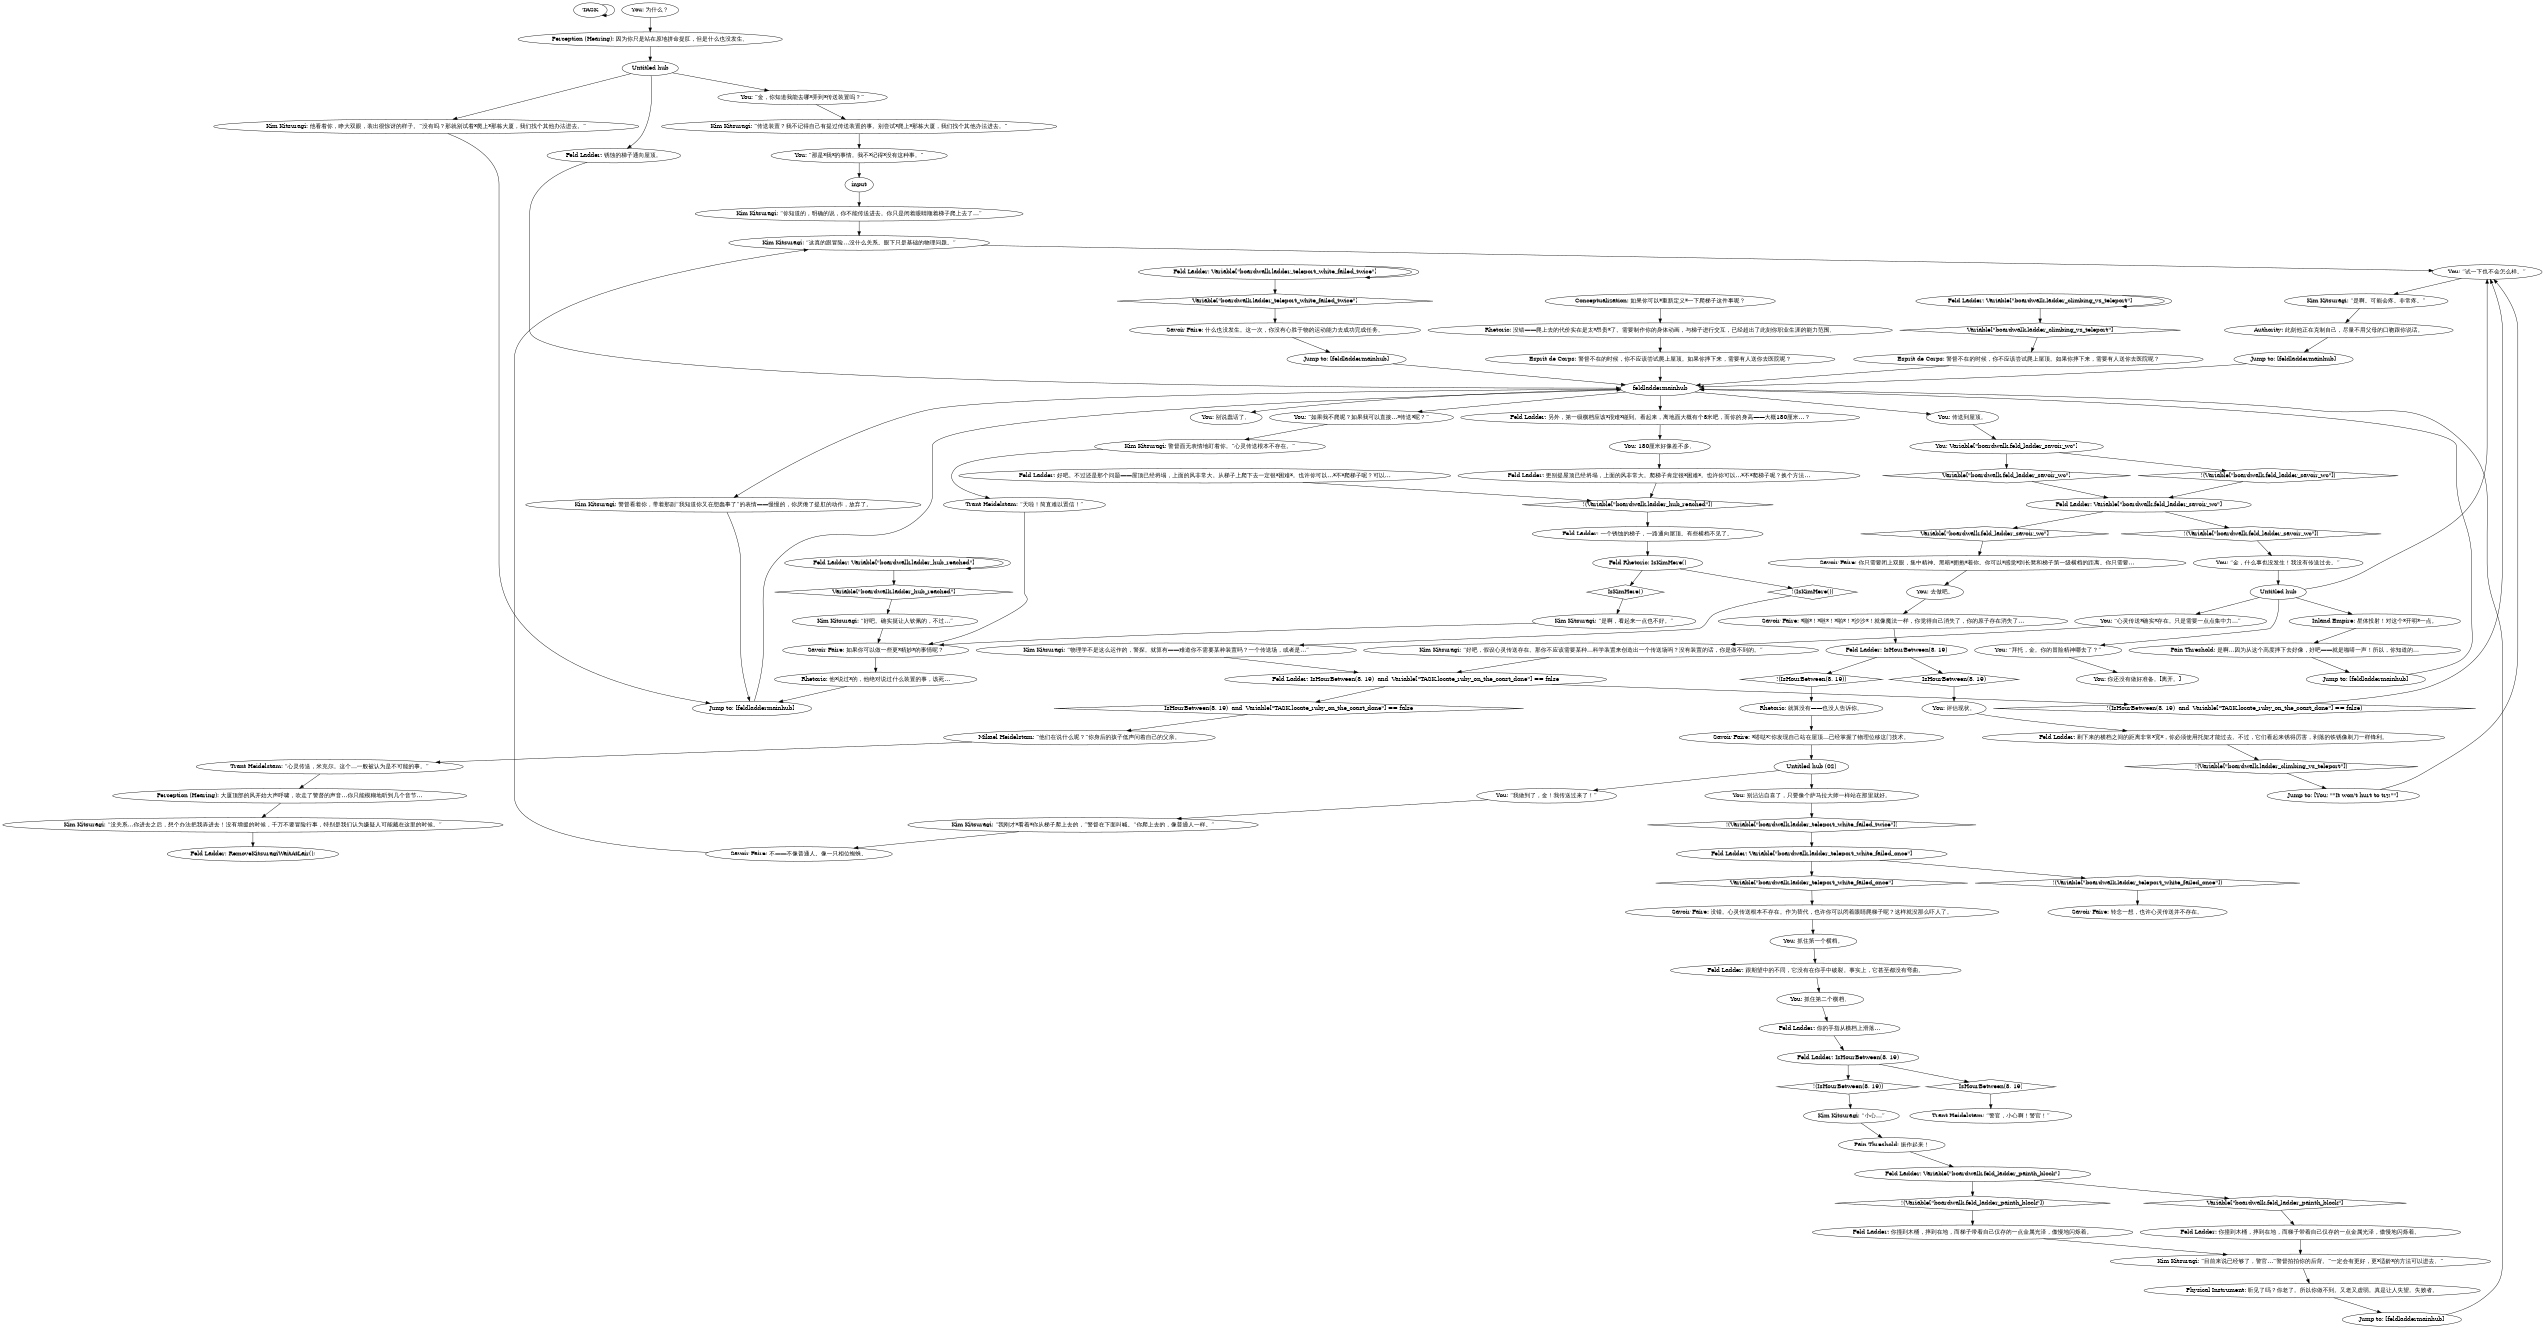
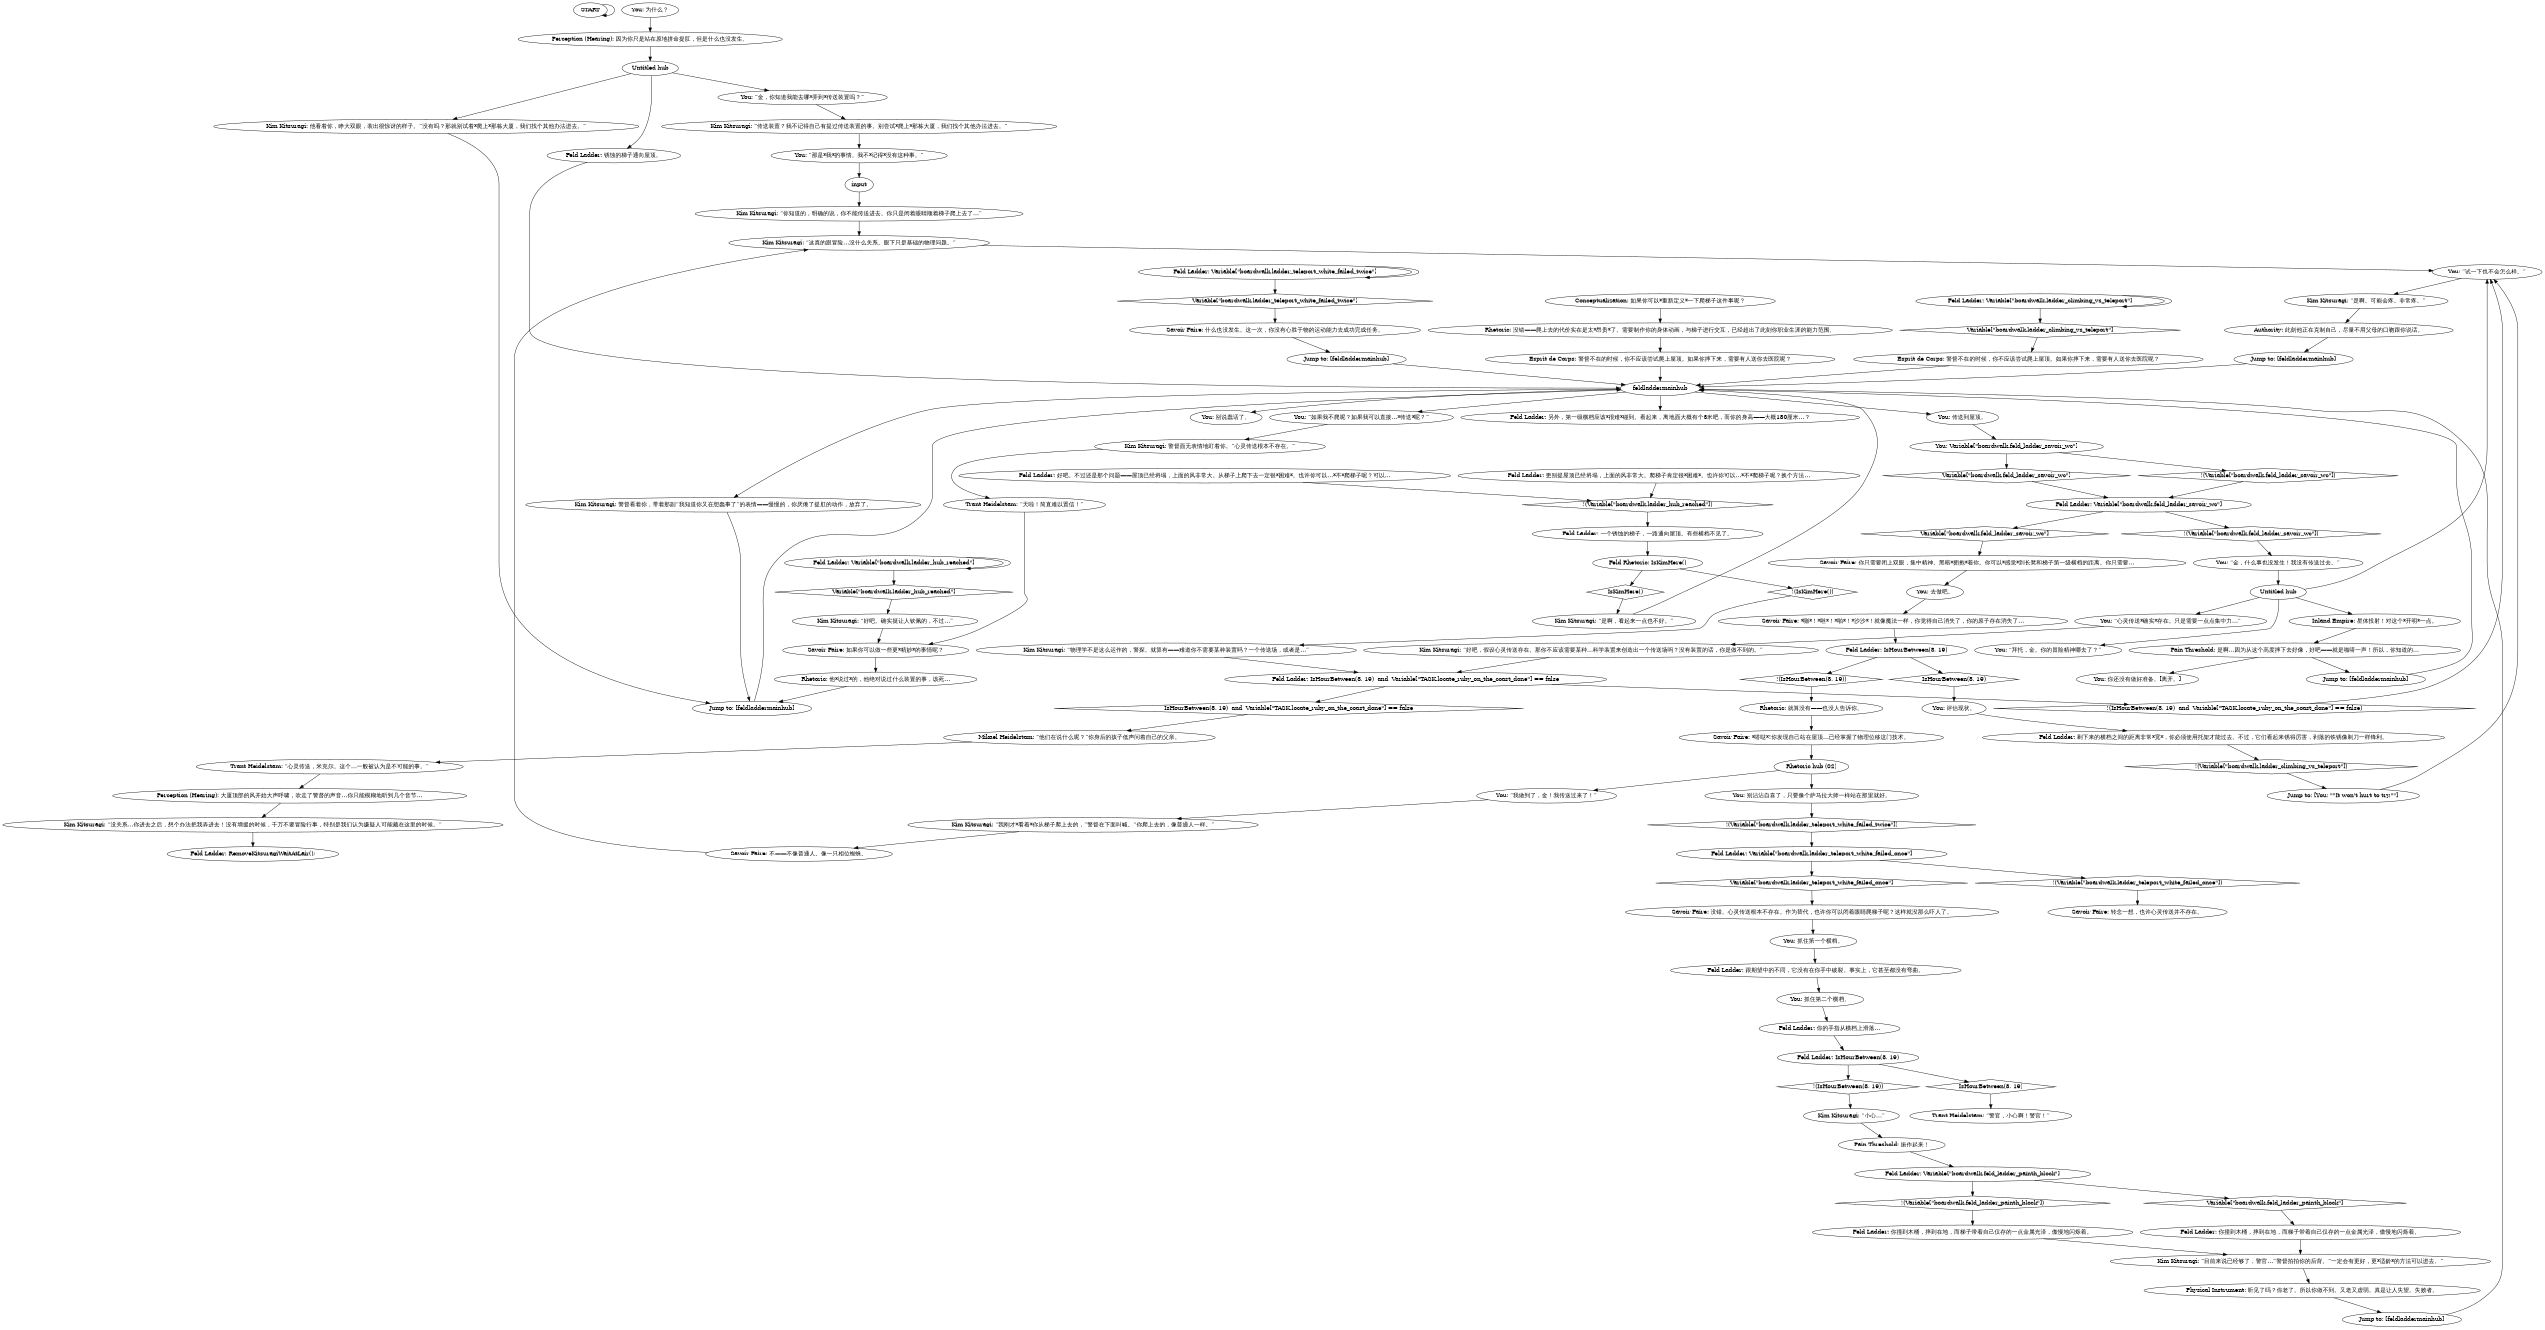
(590, 10) -> (590, 10)
(1660, 447) -> none
(1240, 632) -> (1855, 493)
(2091, 664) -> (2216, 665)
(1811, 767) -> (1811, 767)
